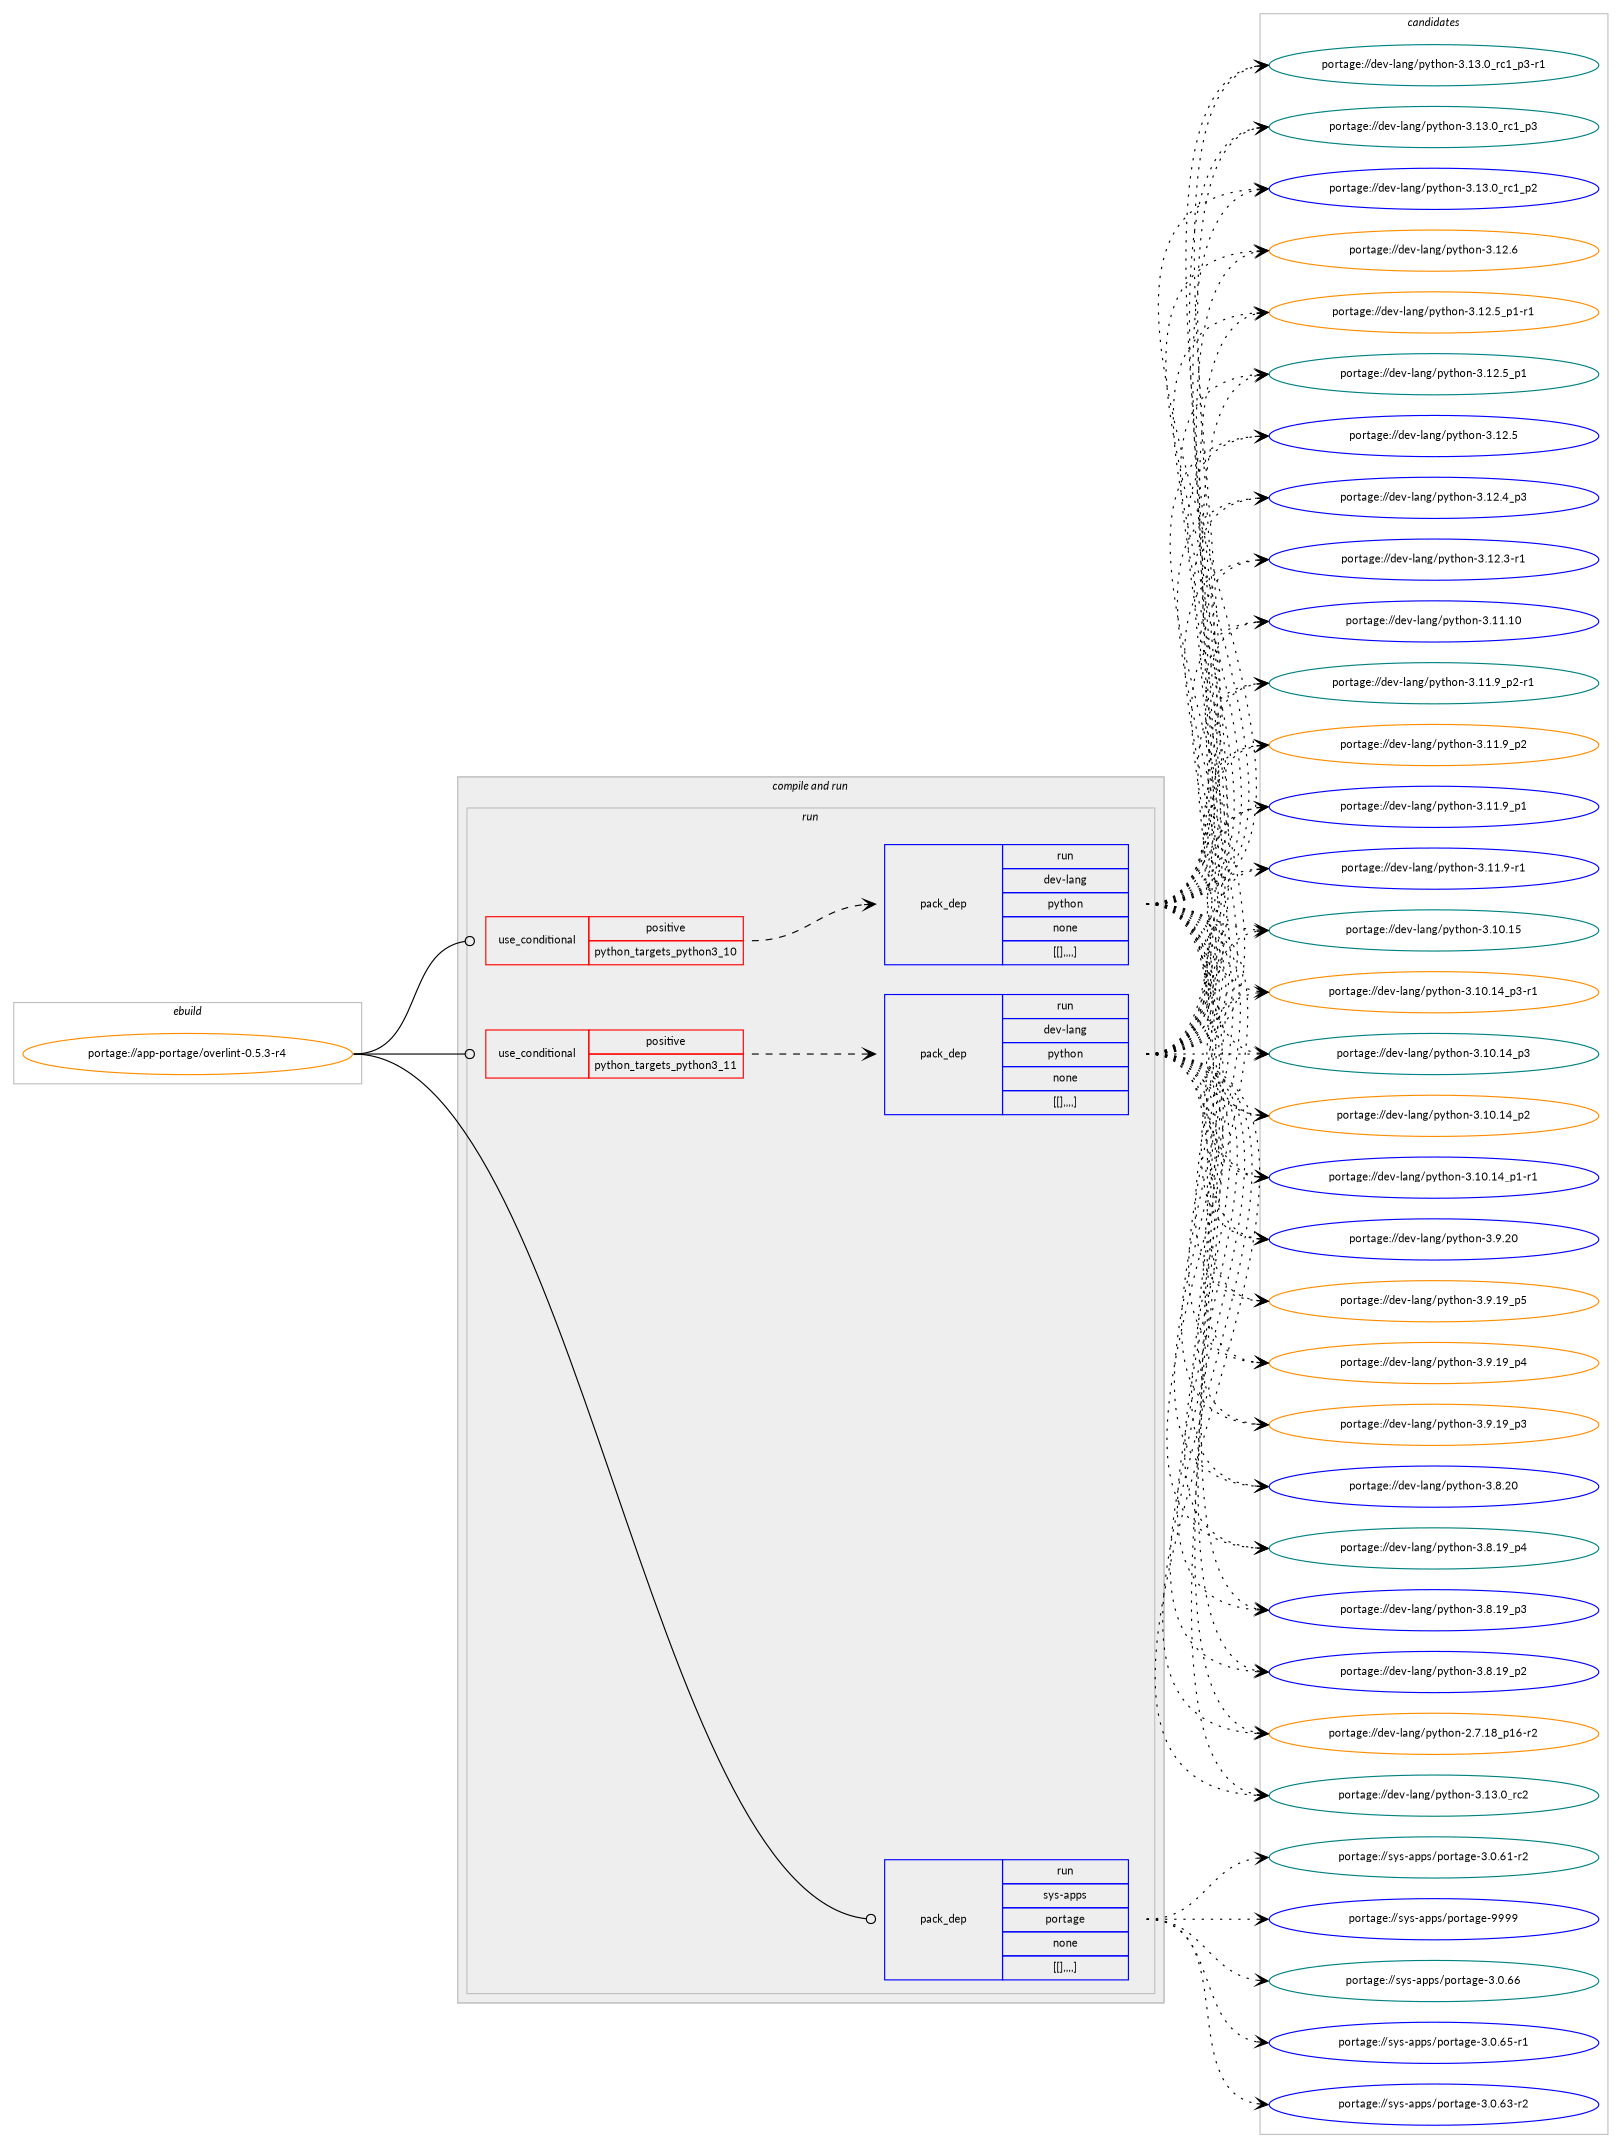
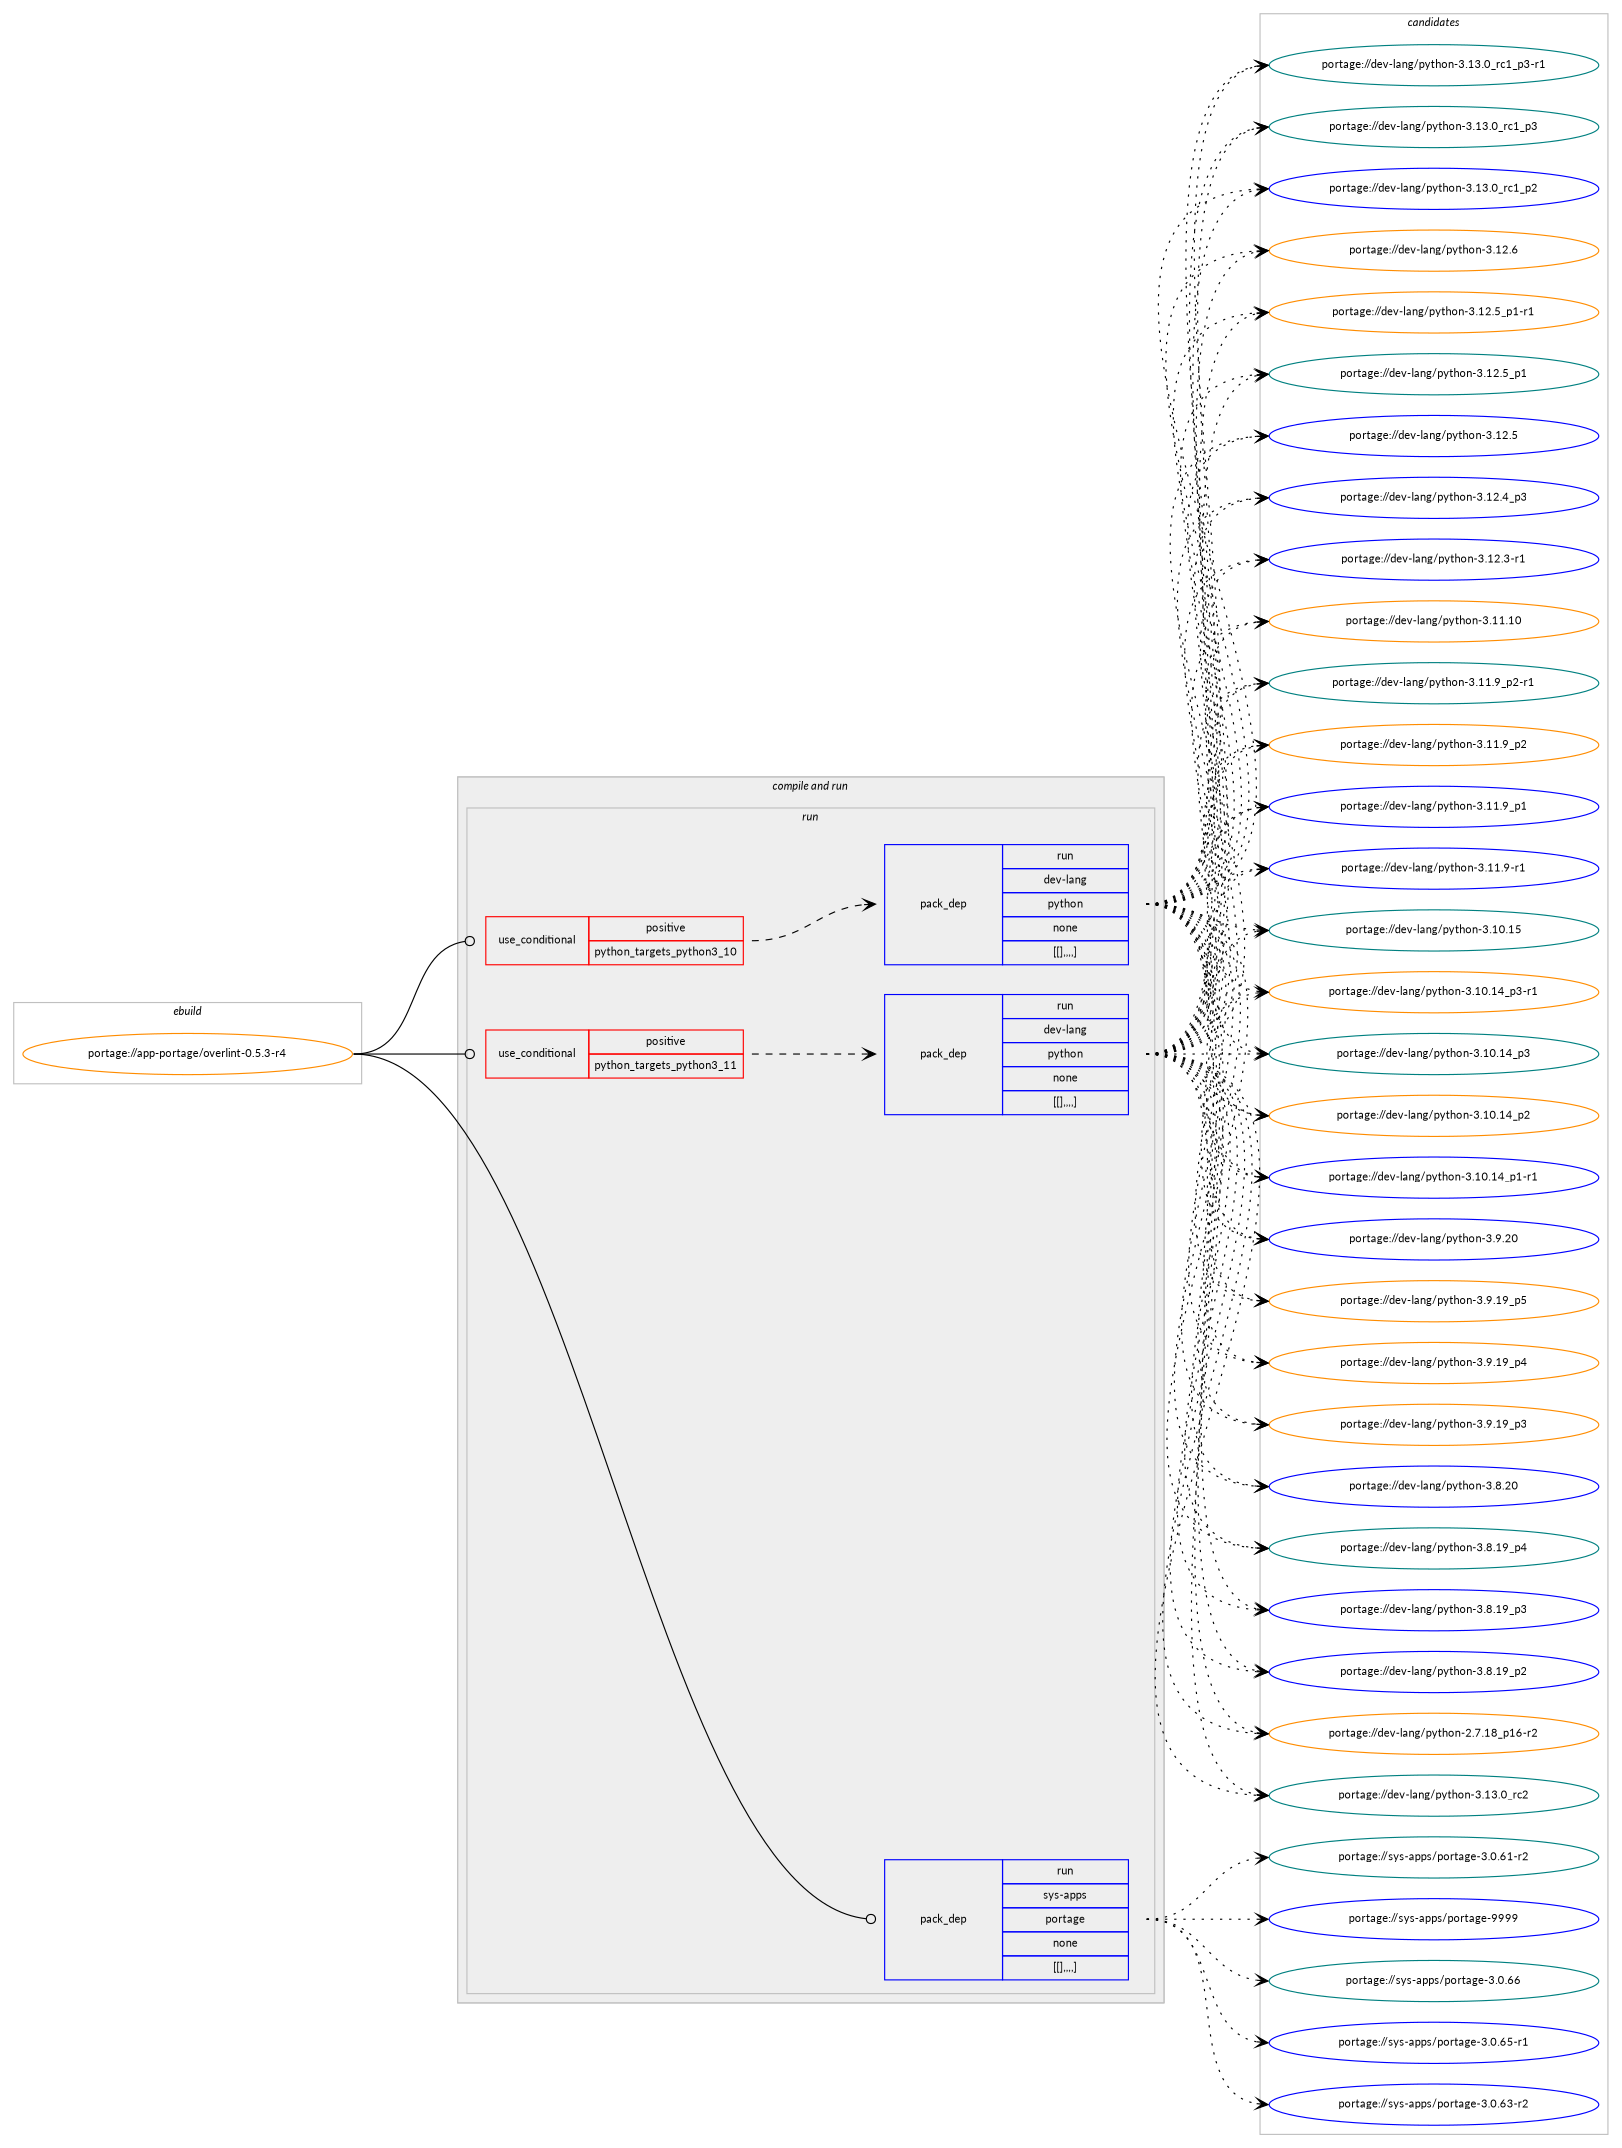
(1434, 621) -> (1434, 621)
